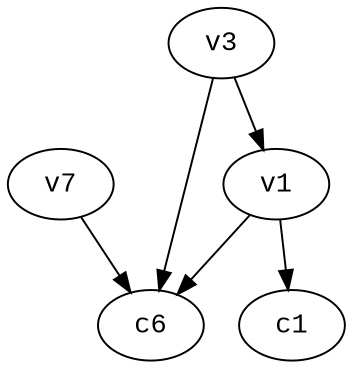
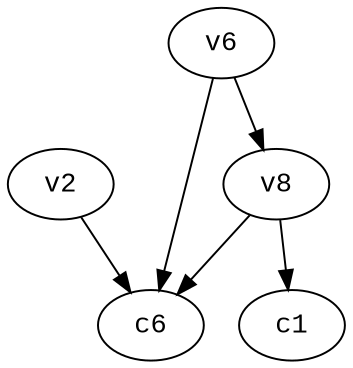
(221, 43) -> (221, 43)
(61, 184) -> (61, 184)
(276, 184) -> (276, 184)
